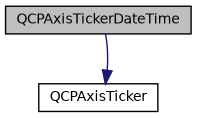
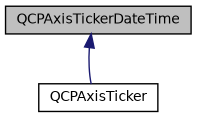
(108, 52) -> (89, 66)
